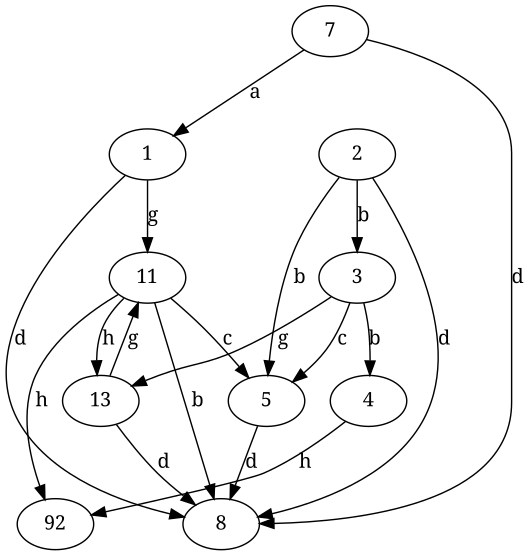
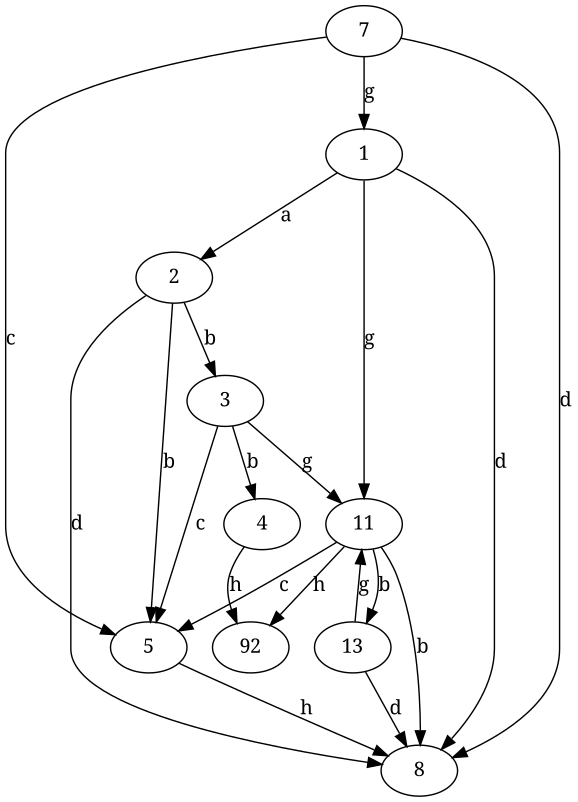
(256, 93) -> (370, 93)
none -> (275, 212)
none -> (6, 237)
(109, 339) -> (385, 586)
(242, 348) -> (289, 458)
(252, 463) -> (307, 709)
